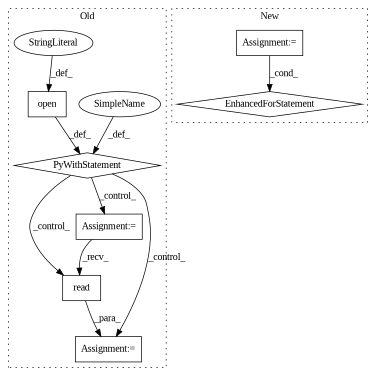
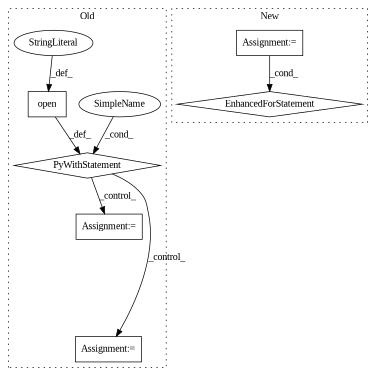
(119, 135) -> (119, 135)
(82, 288) -> none
